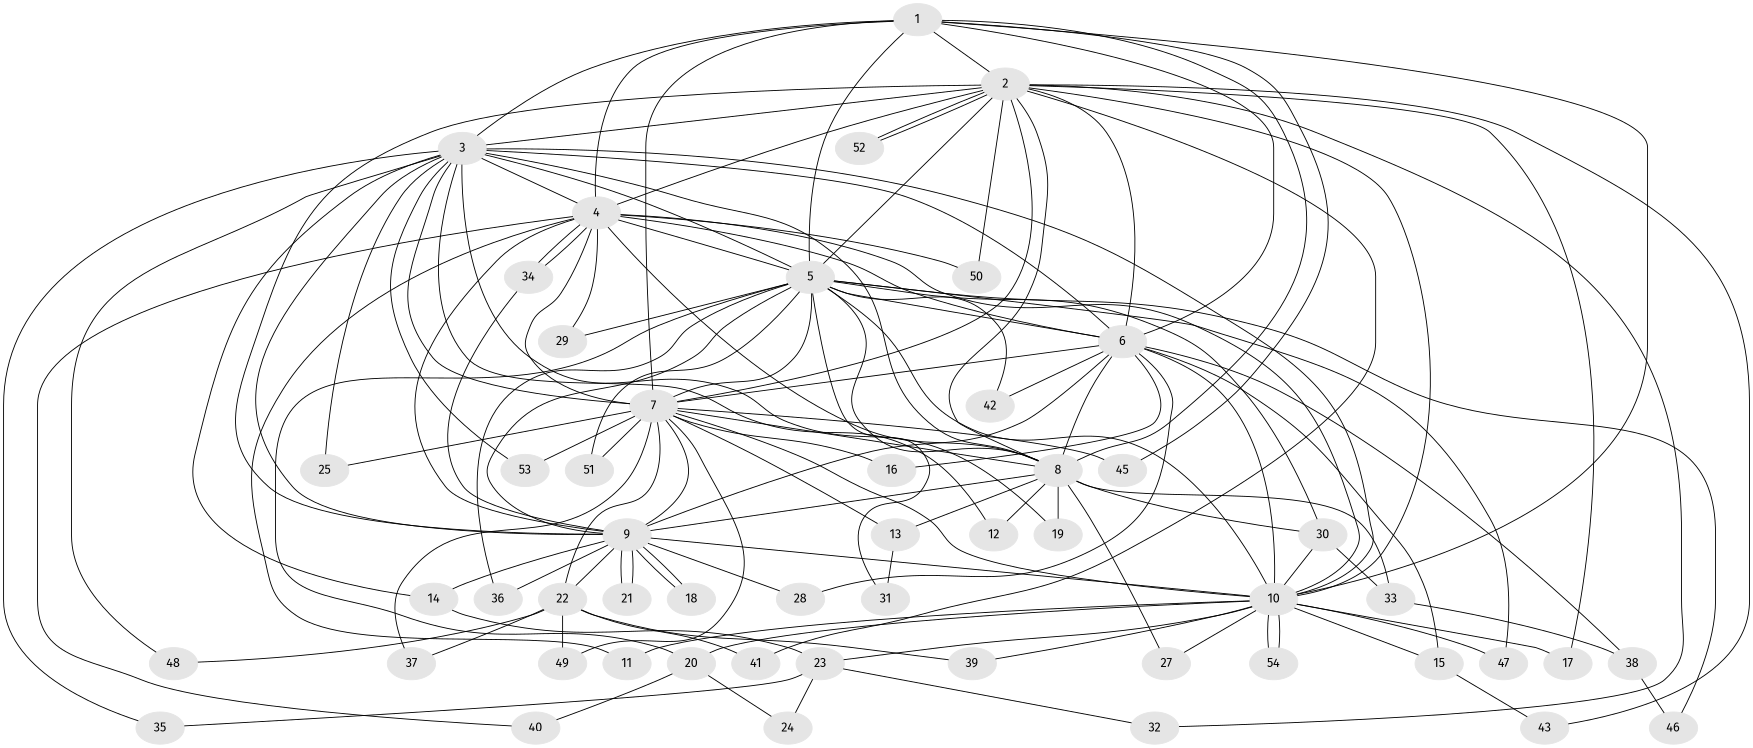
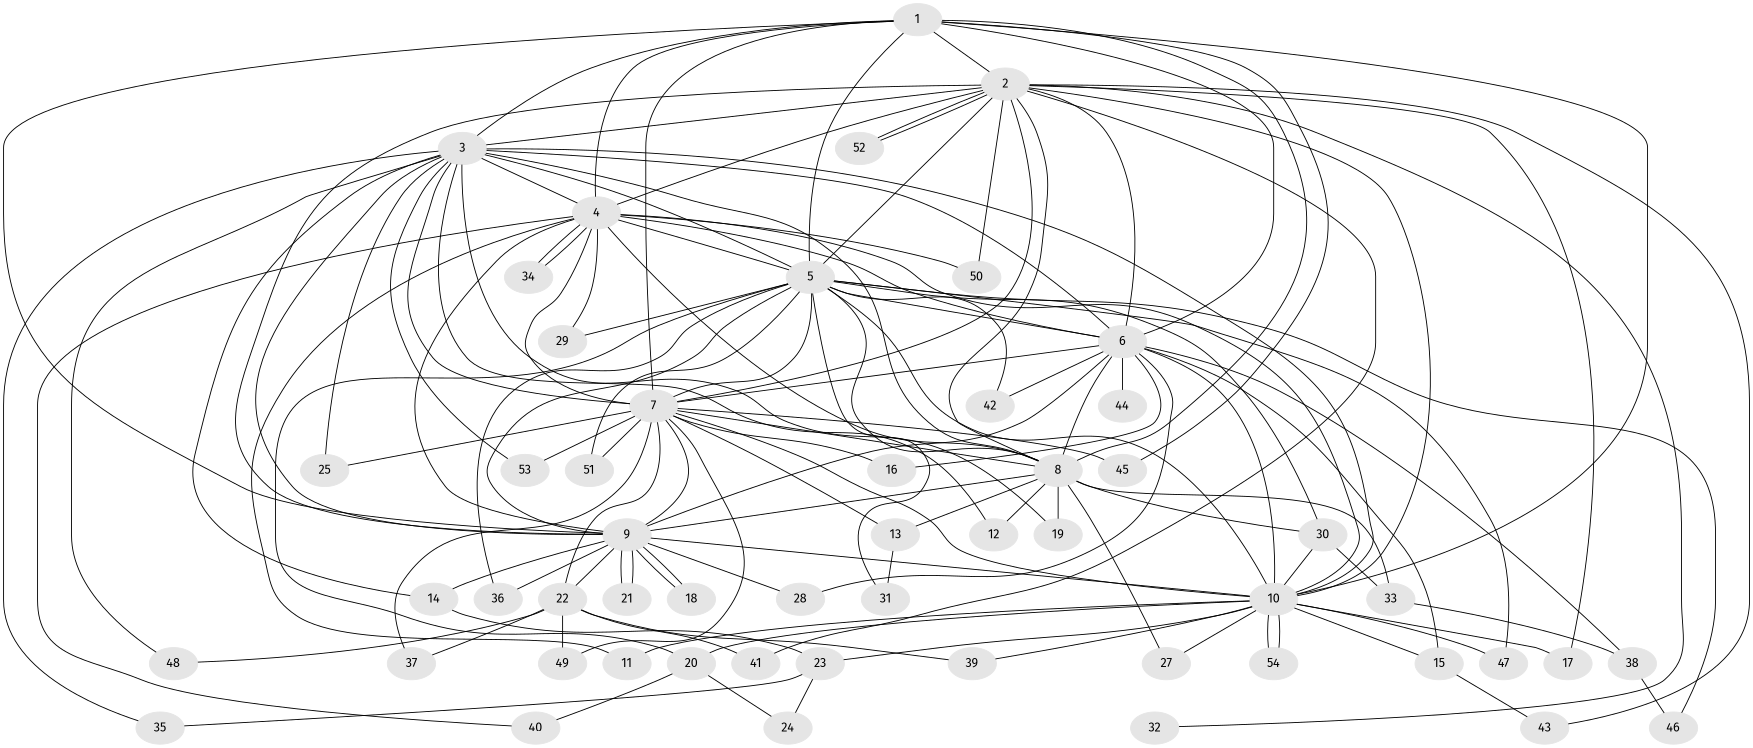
none -> (1123, 406)
(450, 456) -> (36, 116)
(987, 696) -> none
